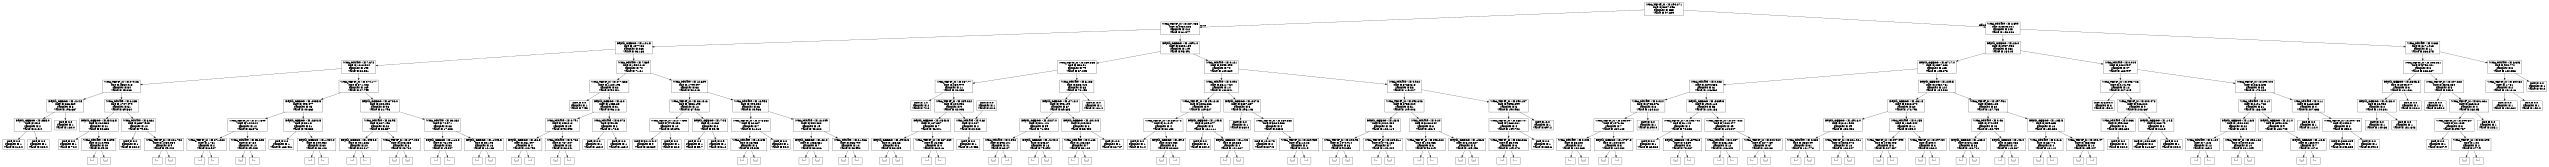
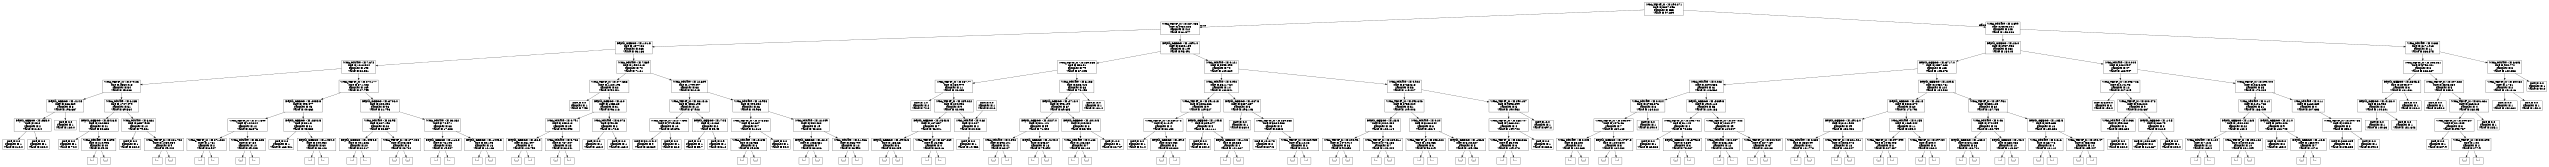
(2308, 125) -> none
none -> (2277, 144)
